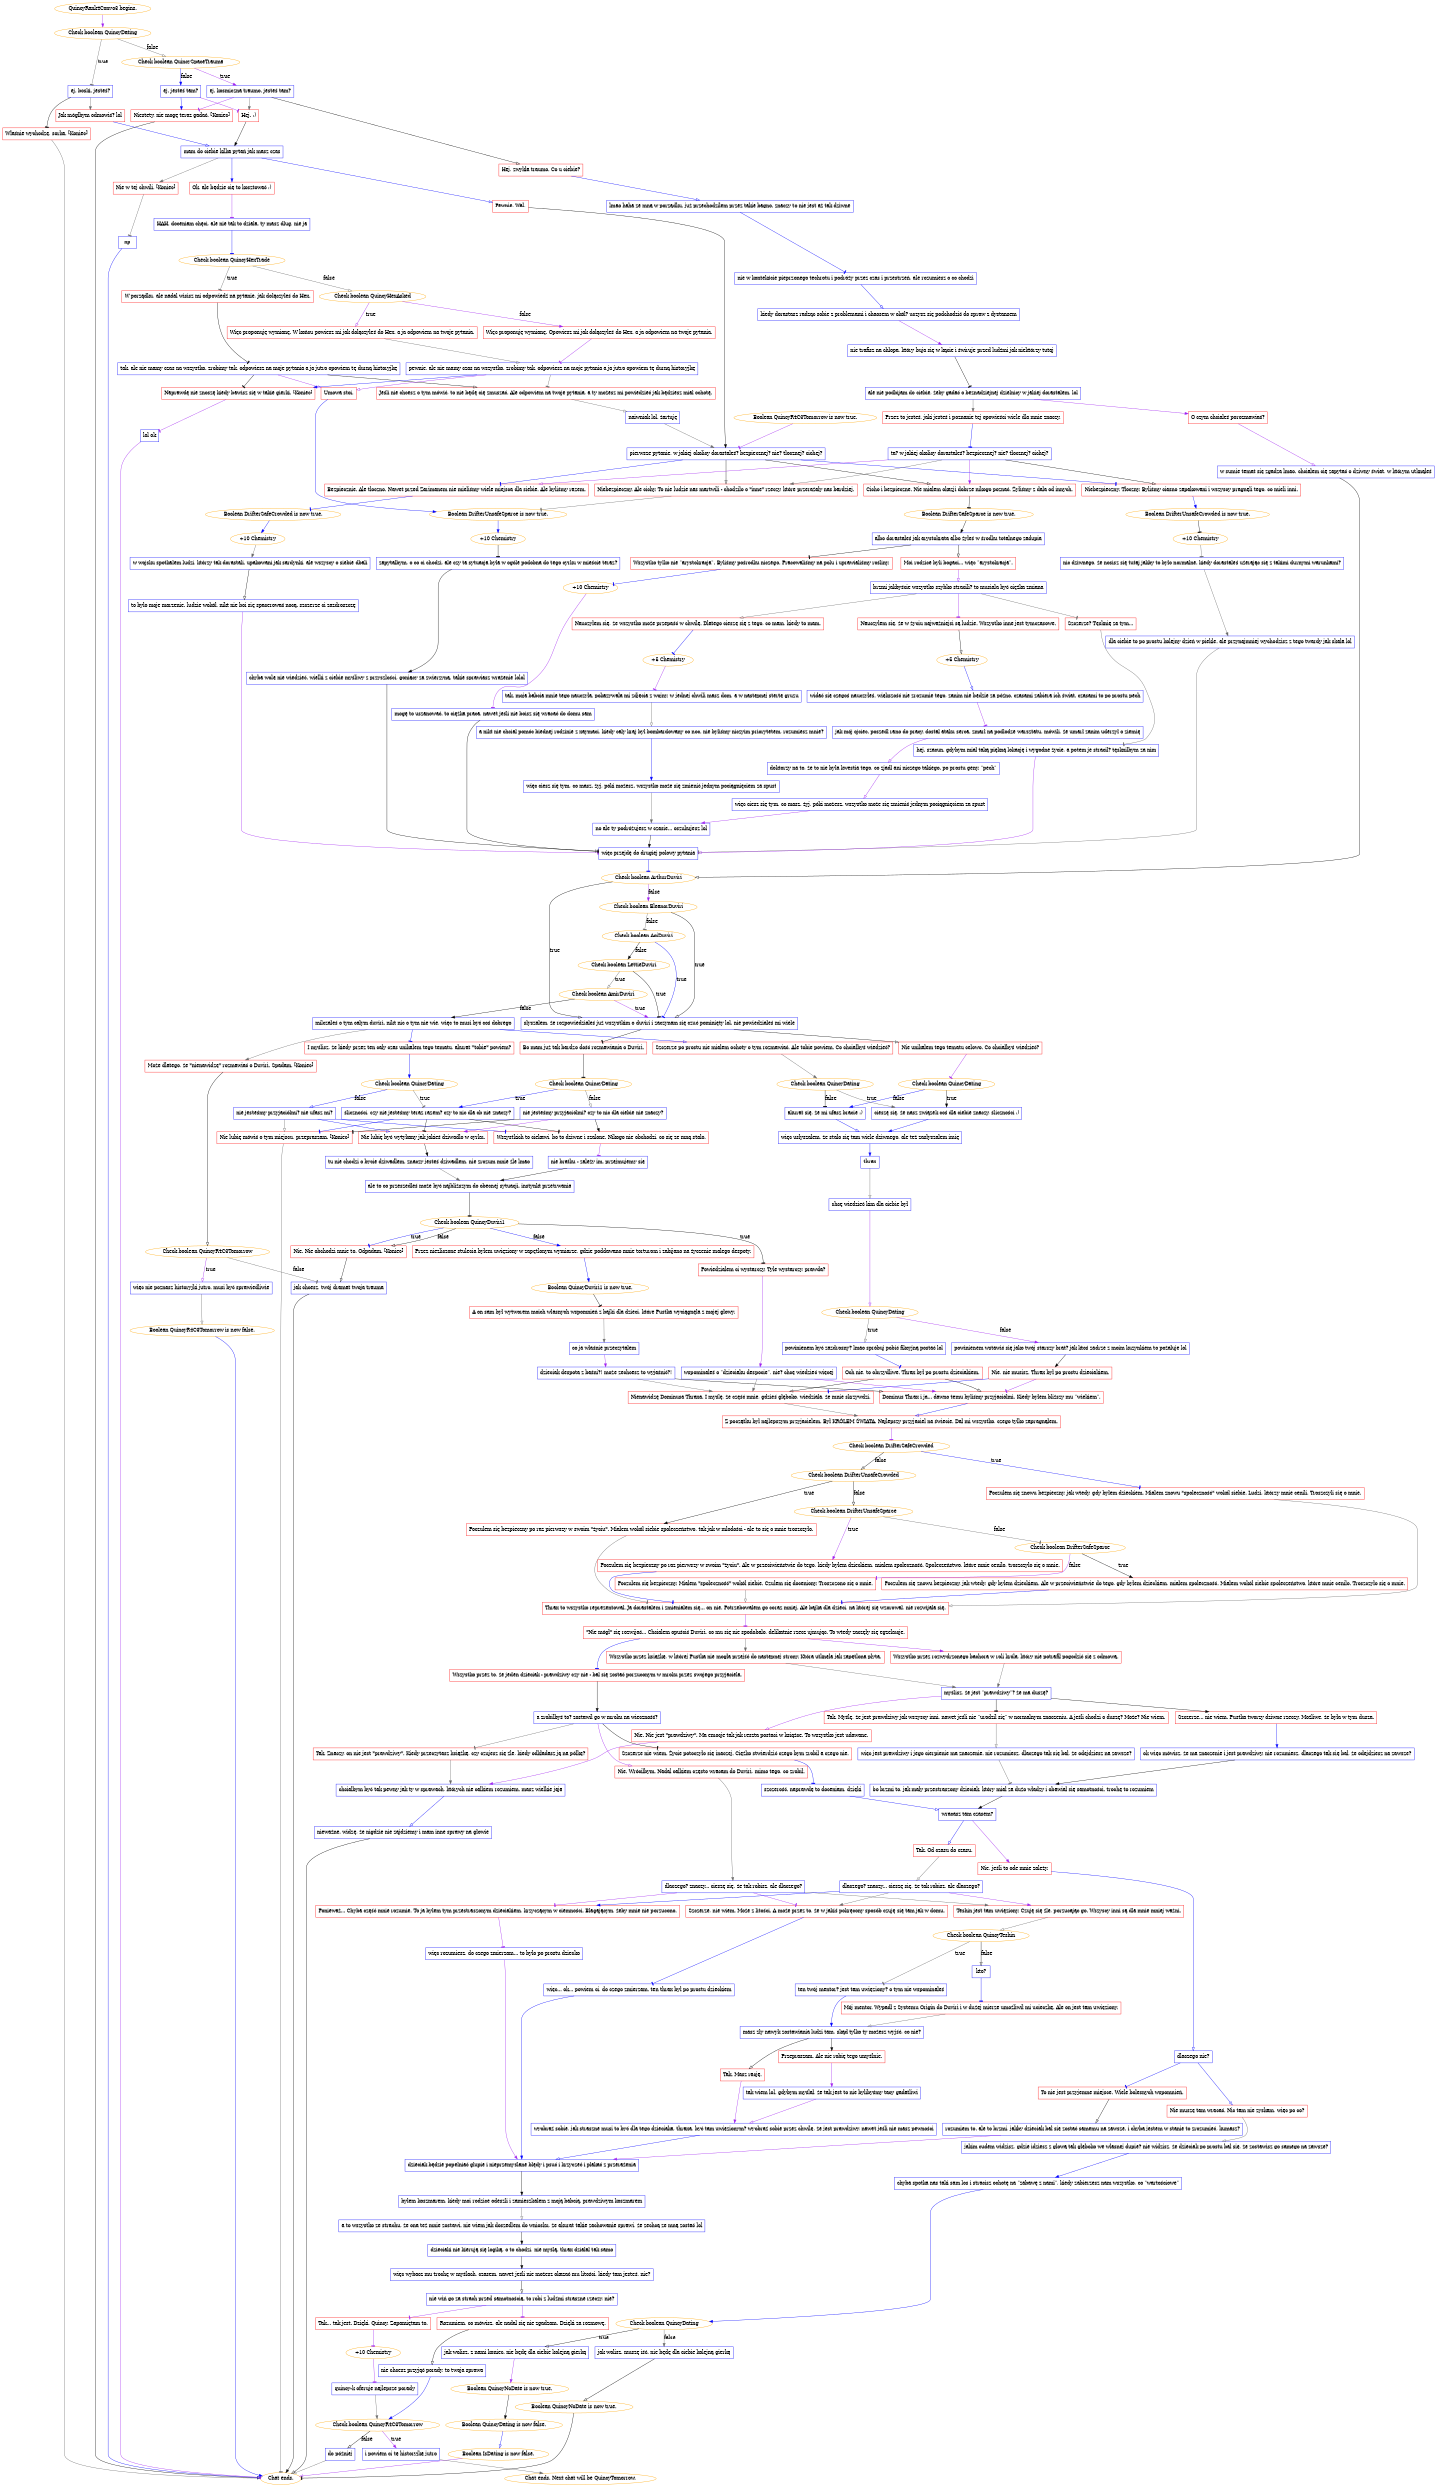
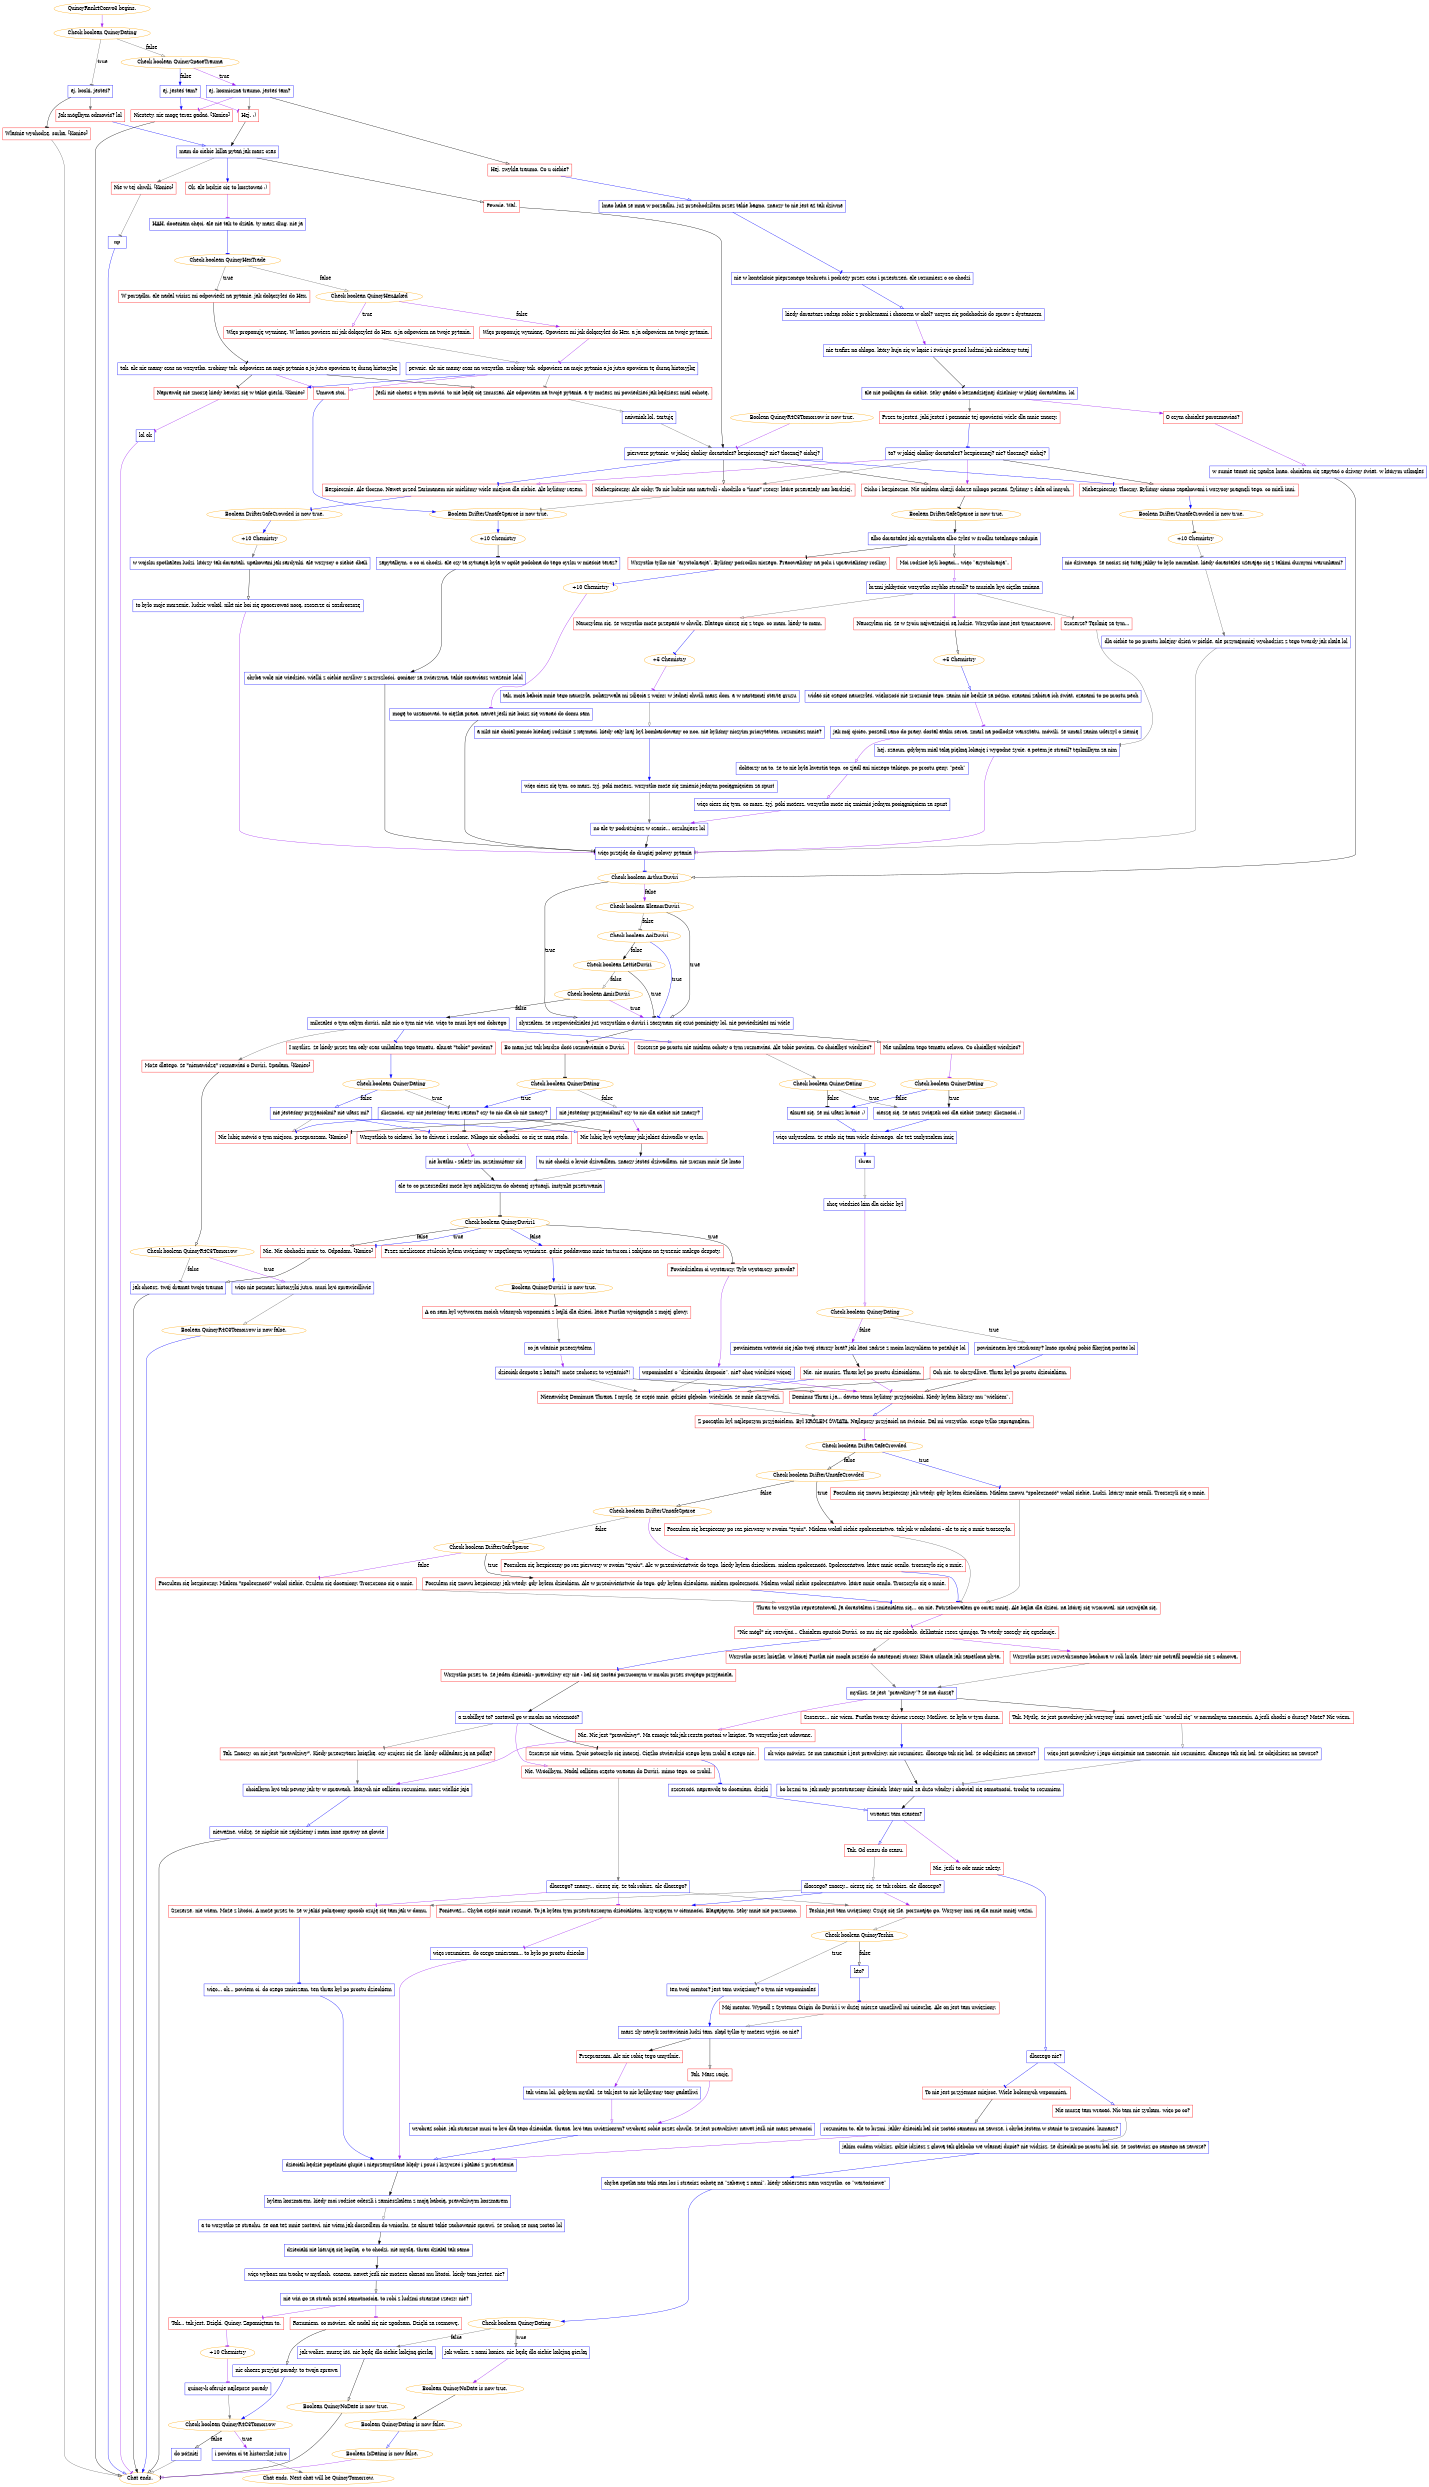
(375, 180) -> (369, 180)
(620, 980) -> (616, 980)
(281, 1807) -> none
